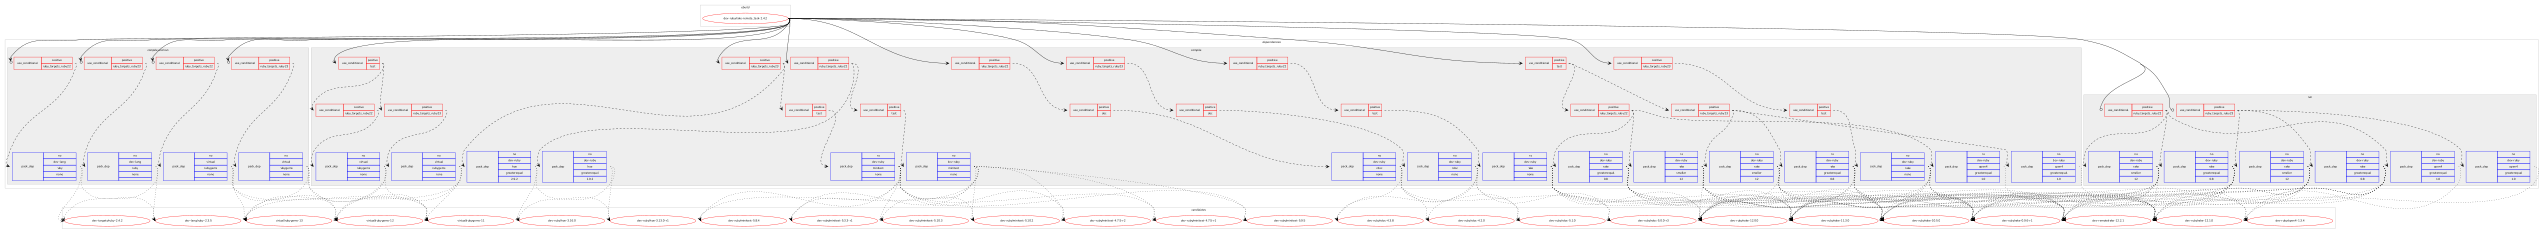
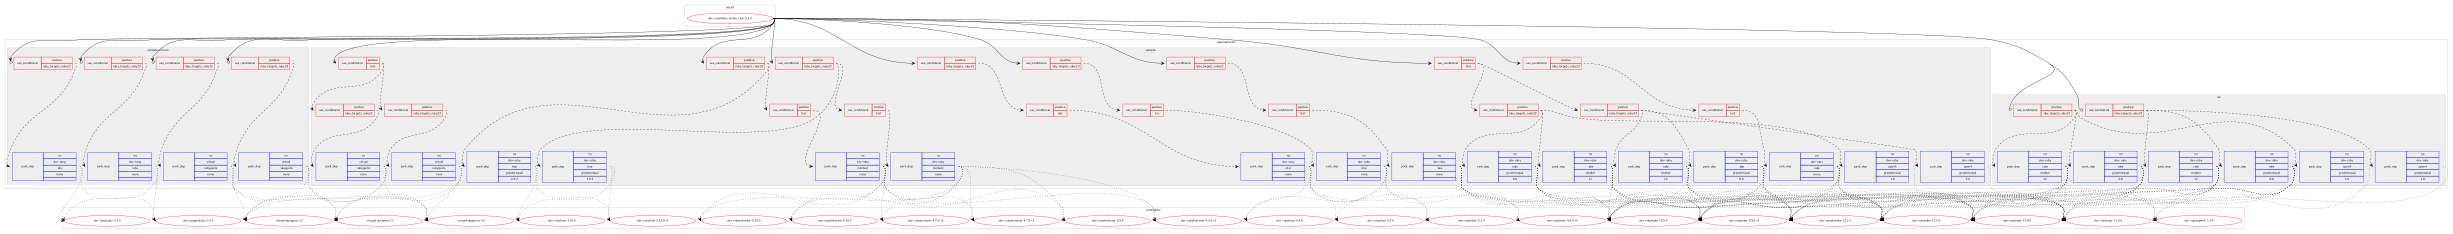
(744, 221) -> none
